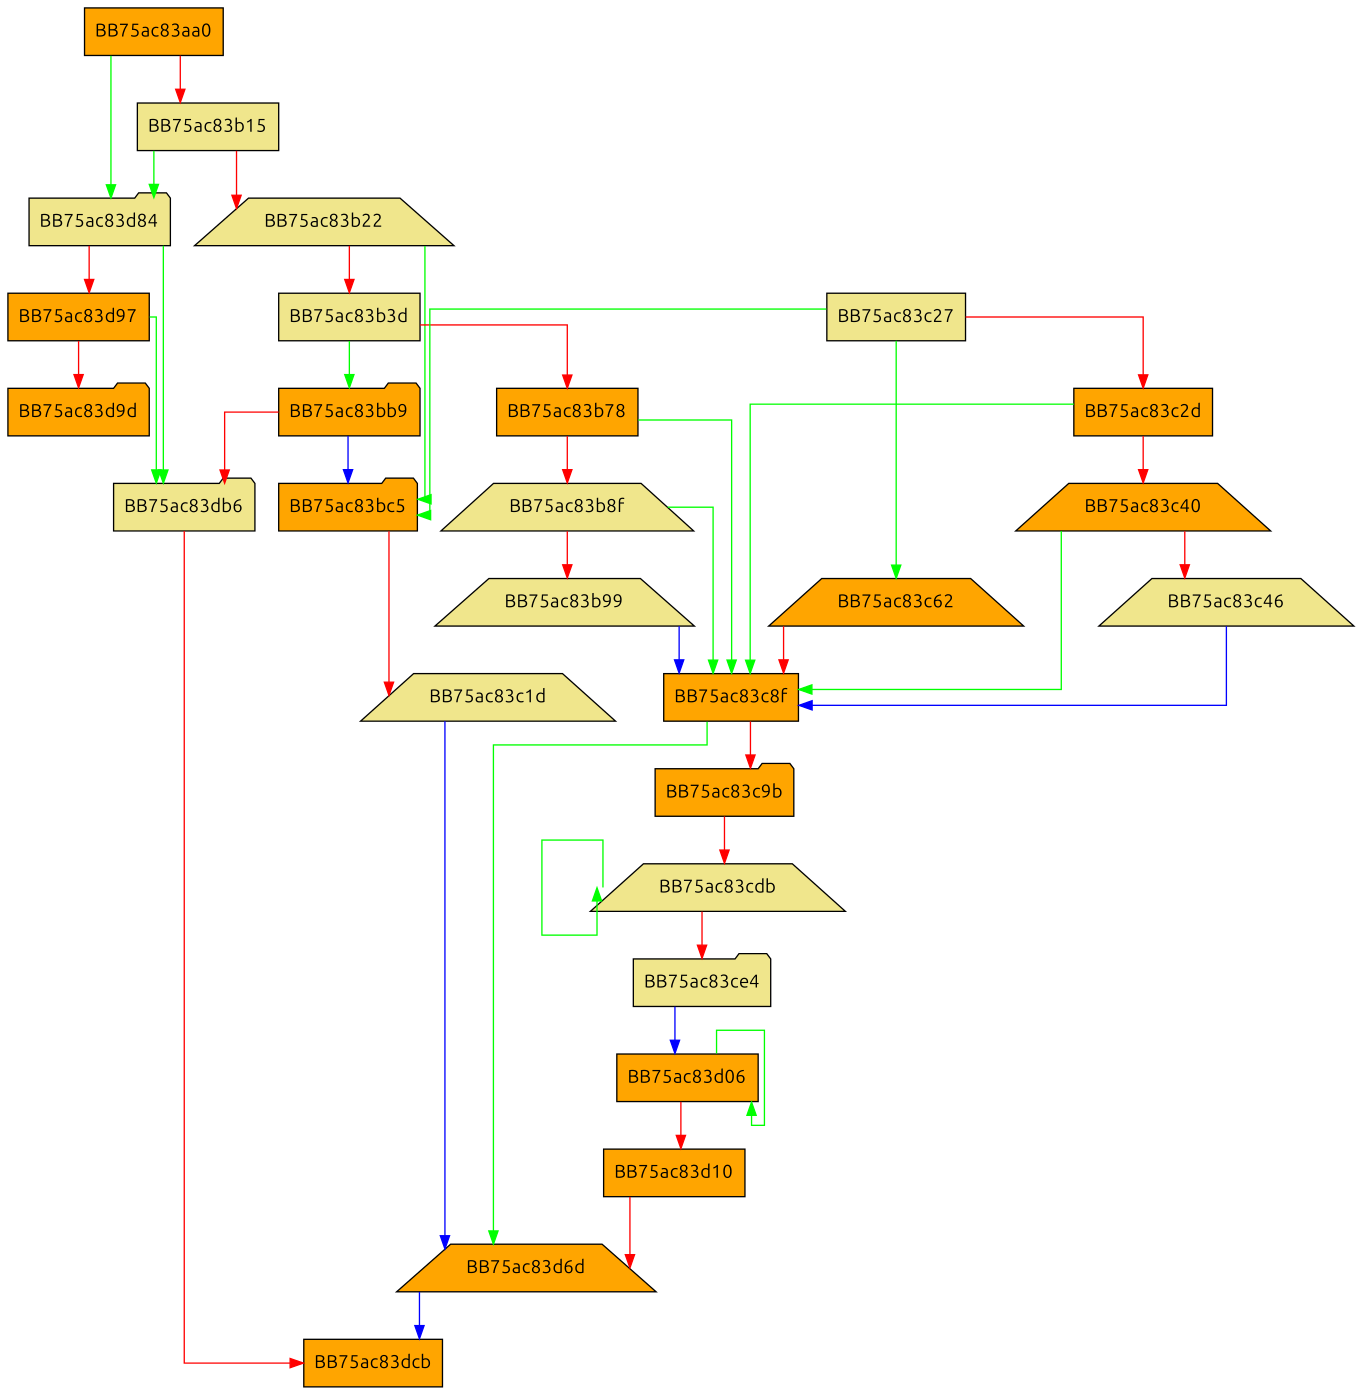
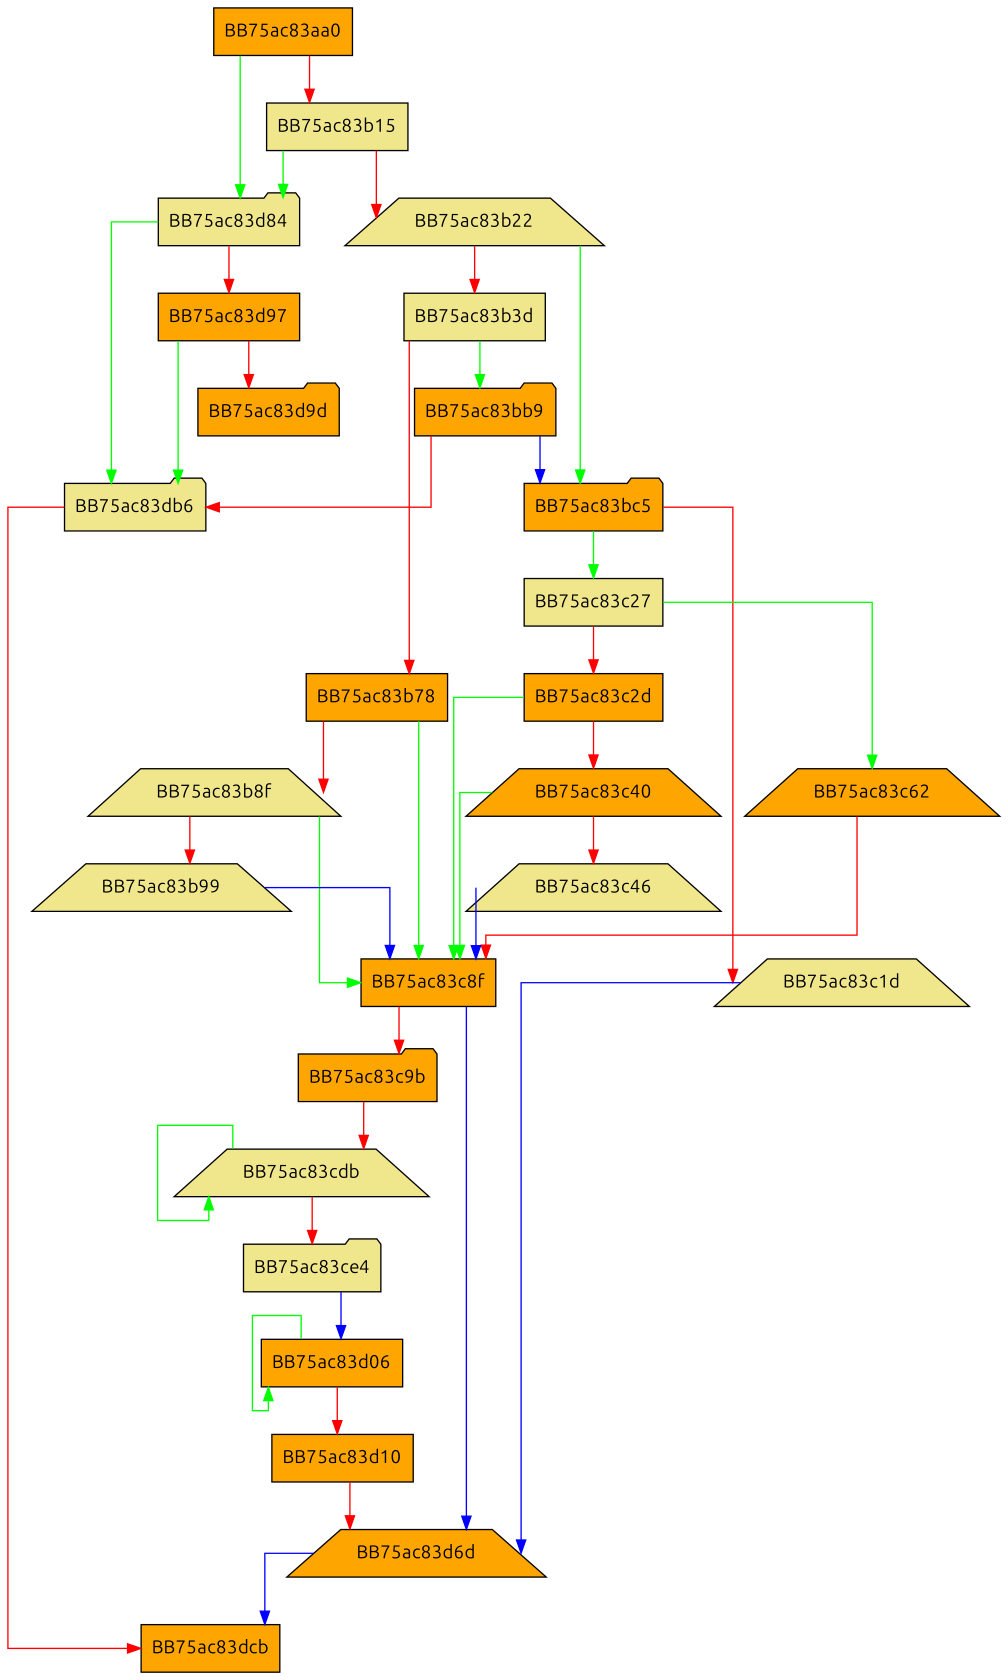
(524, 309) -> (594, 548)
(493, 870) -> (466, 1261)
